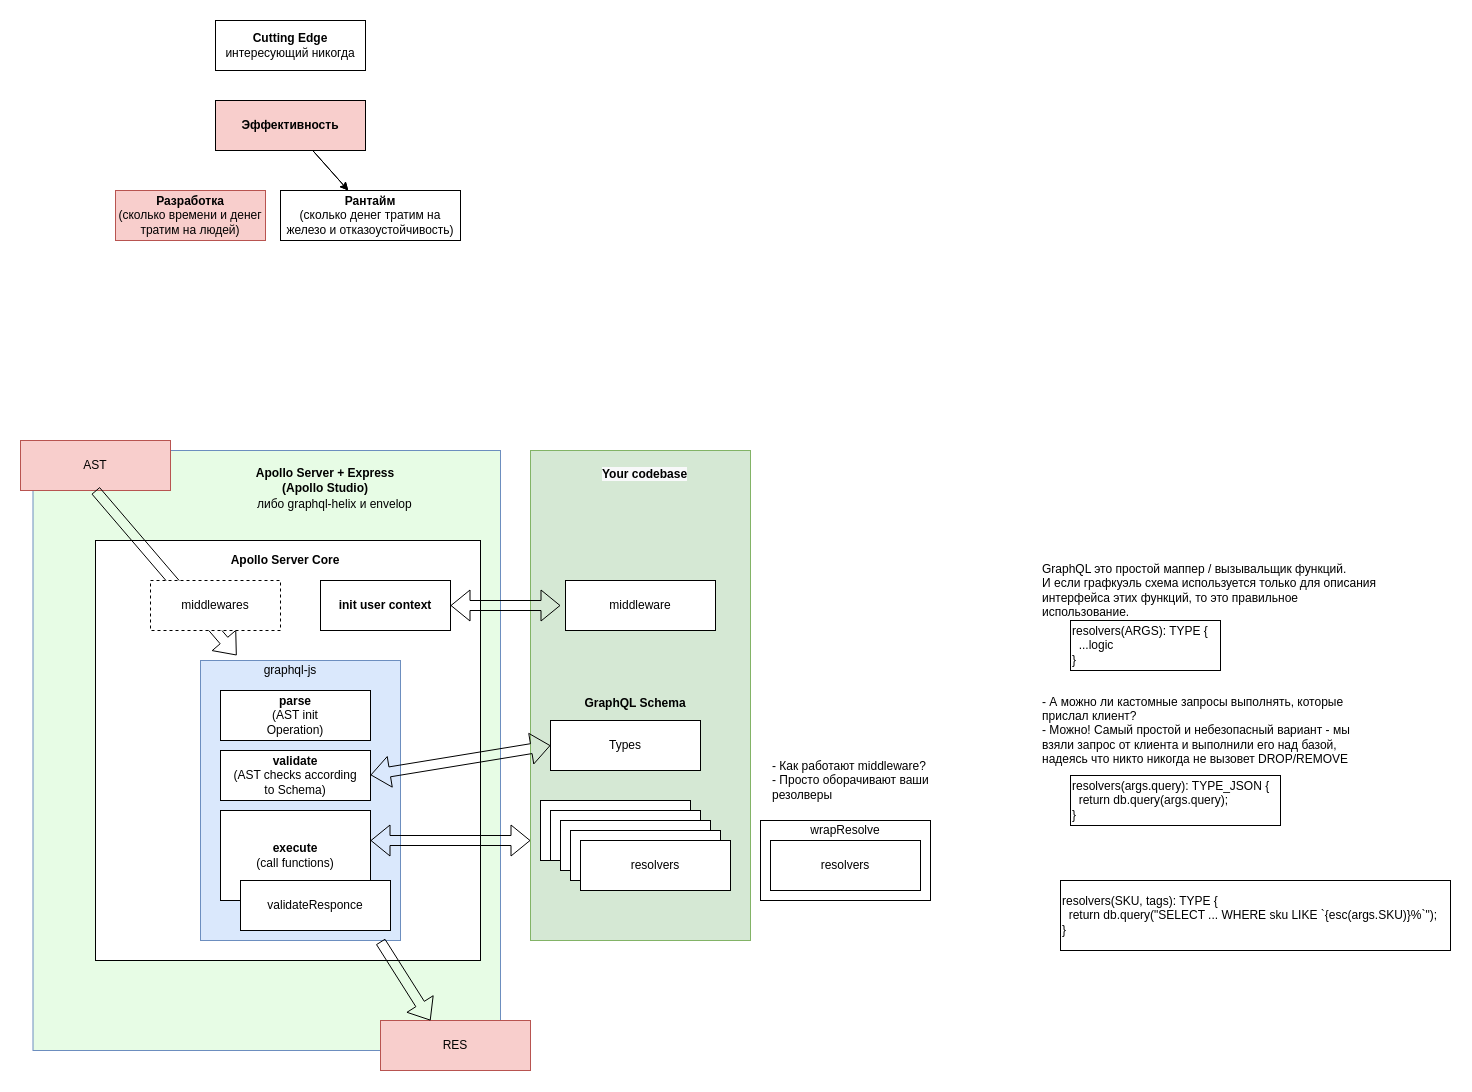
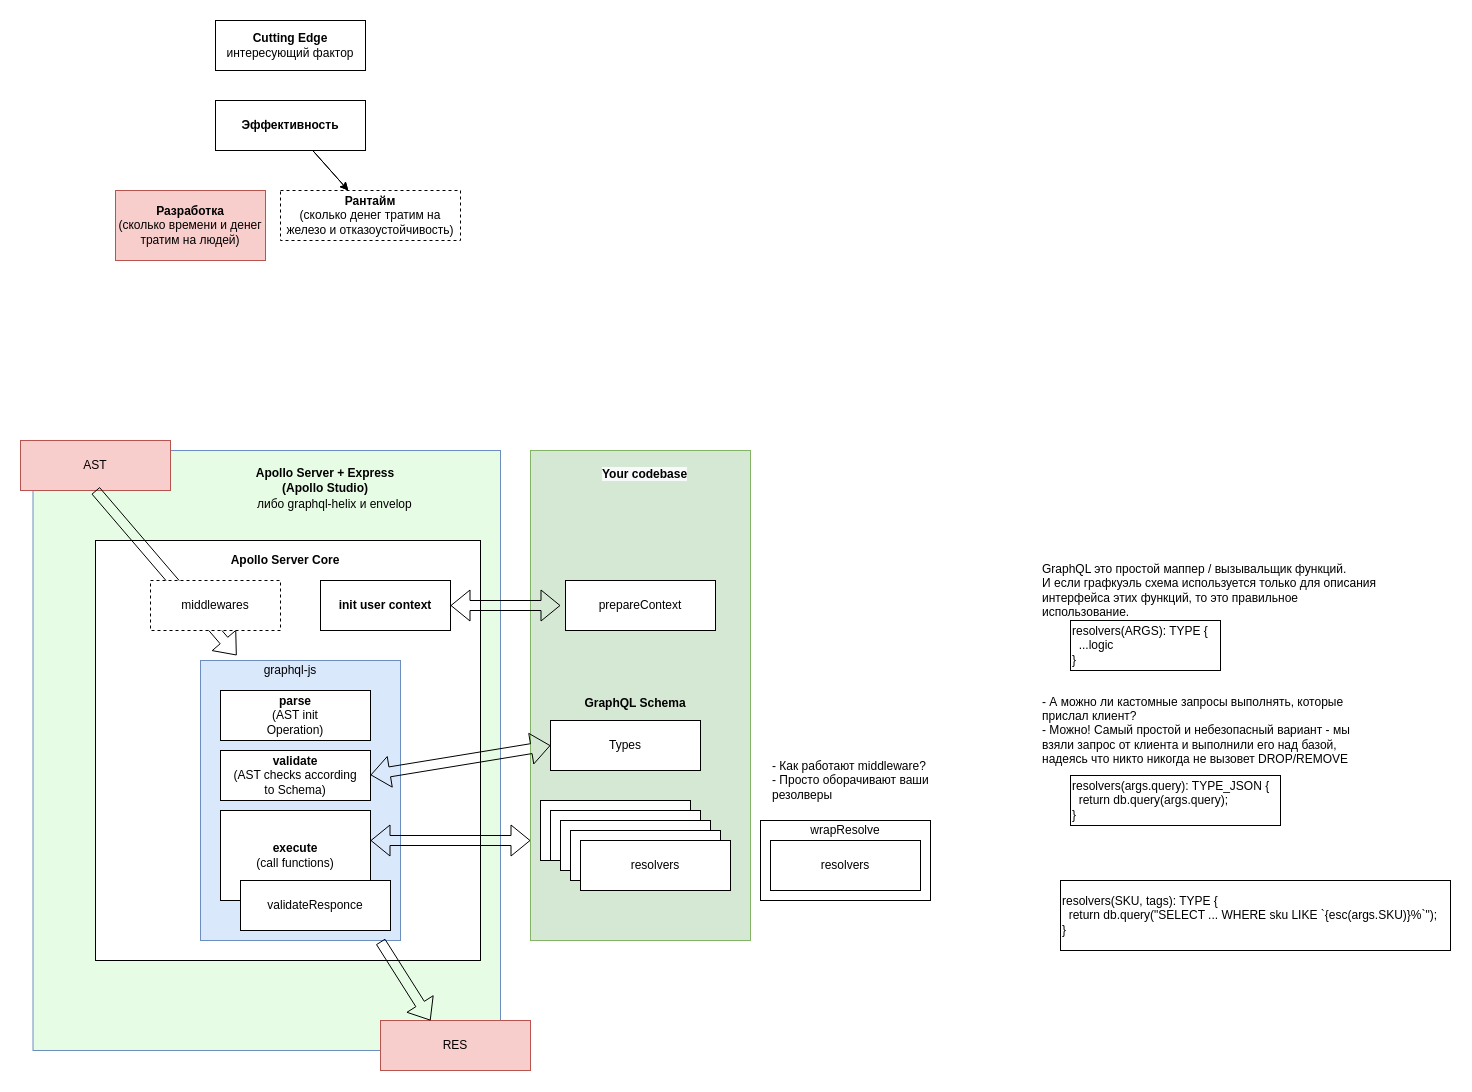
(291, 46) -> (291, 46)
(291, 126) -> (291, 126)
(191, 216) -> (191, 226)
(371, 216) -> (371, 216)
(641, 606) -> (641, 606)
